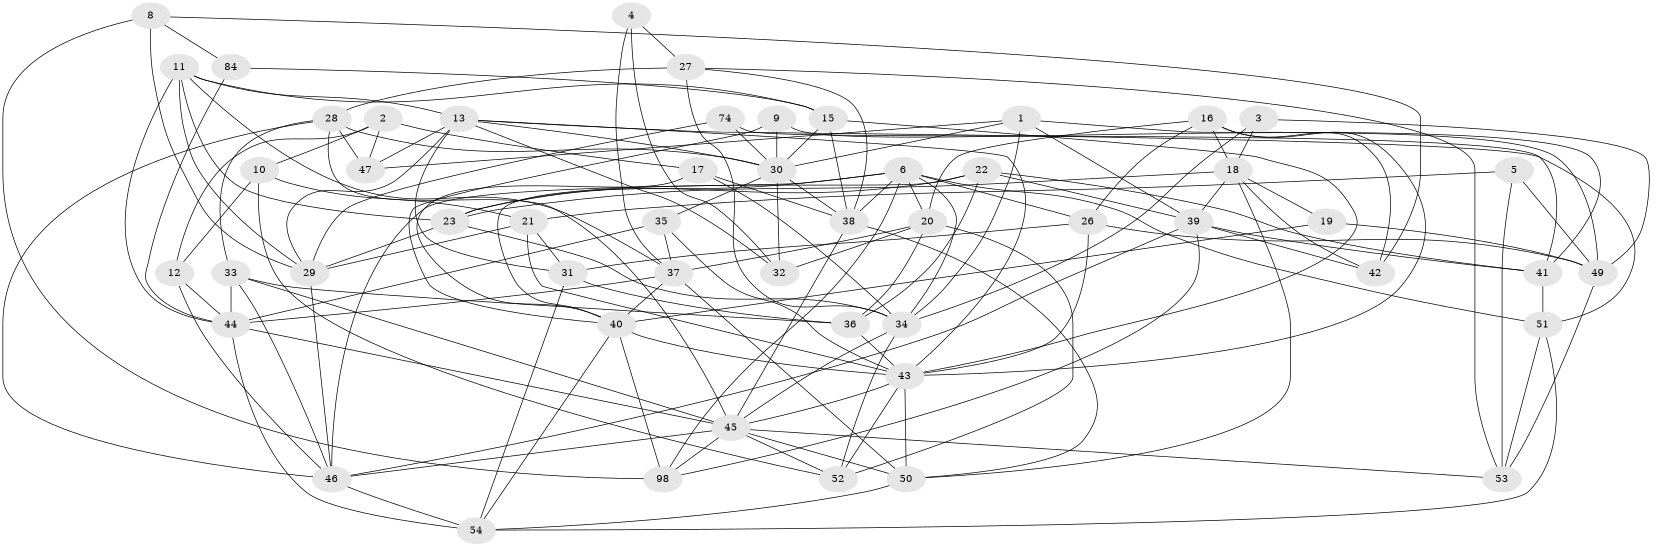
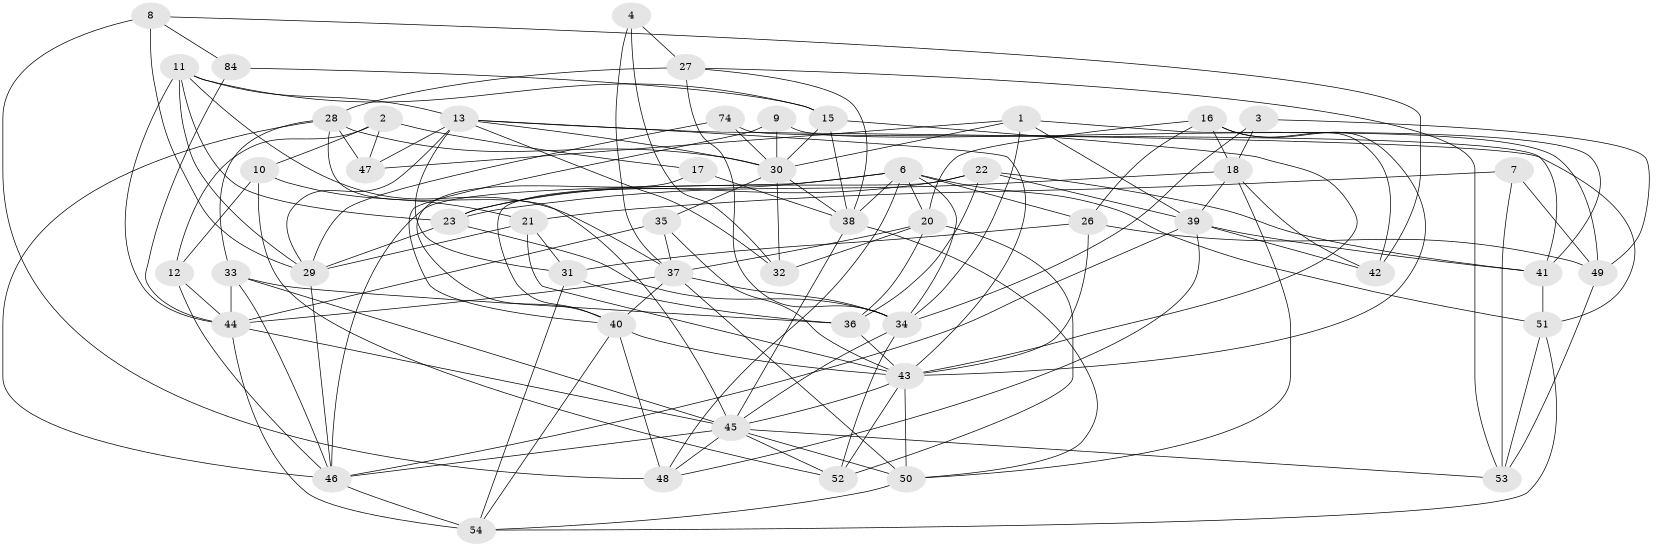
(1514, 170) -> (1514, 170)
(1327, 222) -> none
(807, 240) -> (785, 294)
(663, 479) -> (663, 479)
